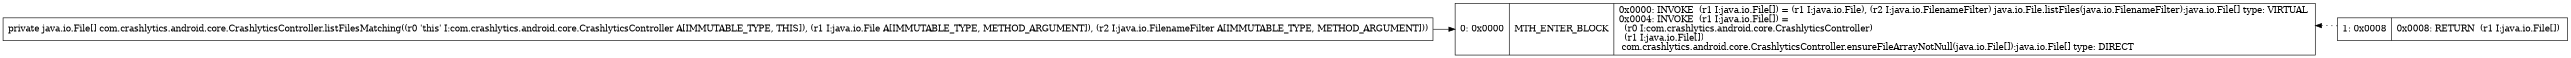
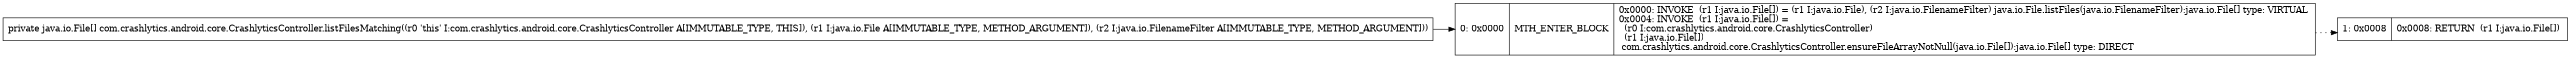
(2330, 26) -> (2323, 33)
